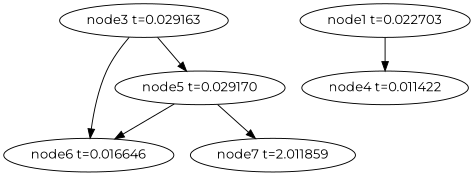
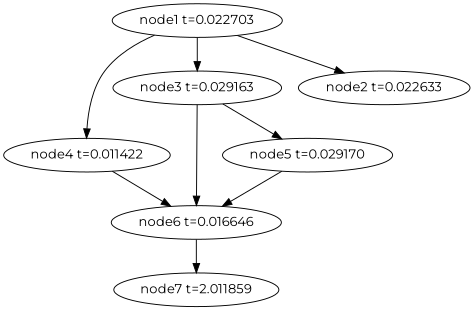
none -> (197, 50)
none -> (384, 88)
(233, 118) -> (196, 252)
none -> (137, 186)
